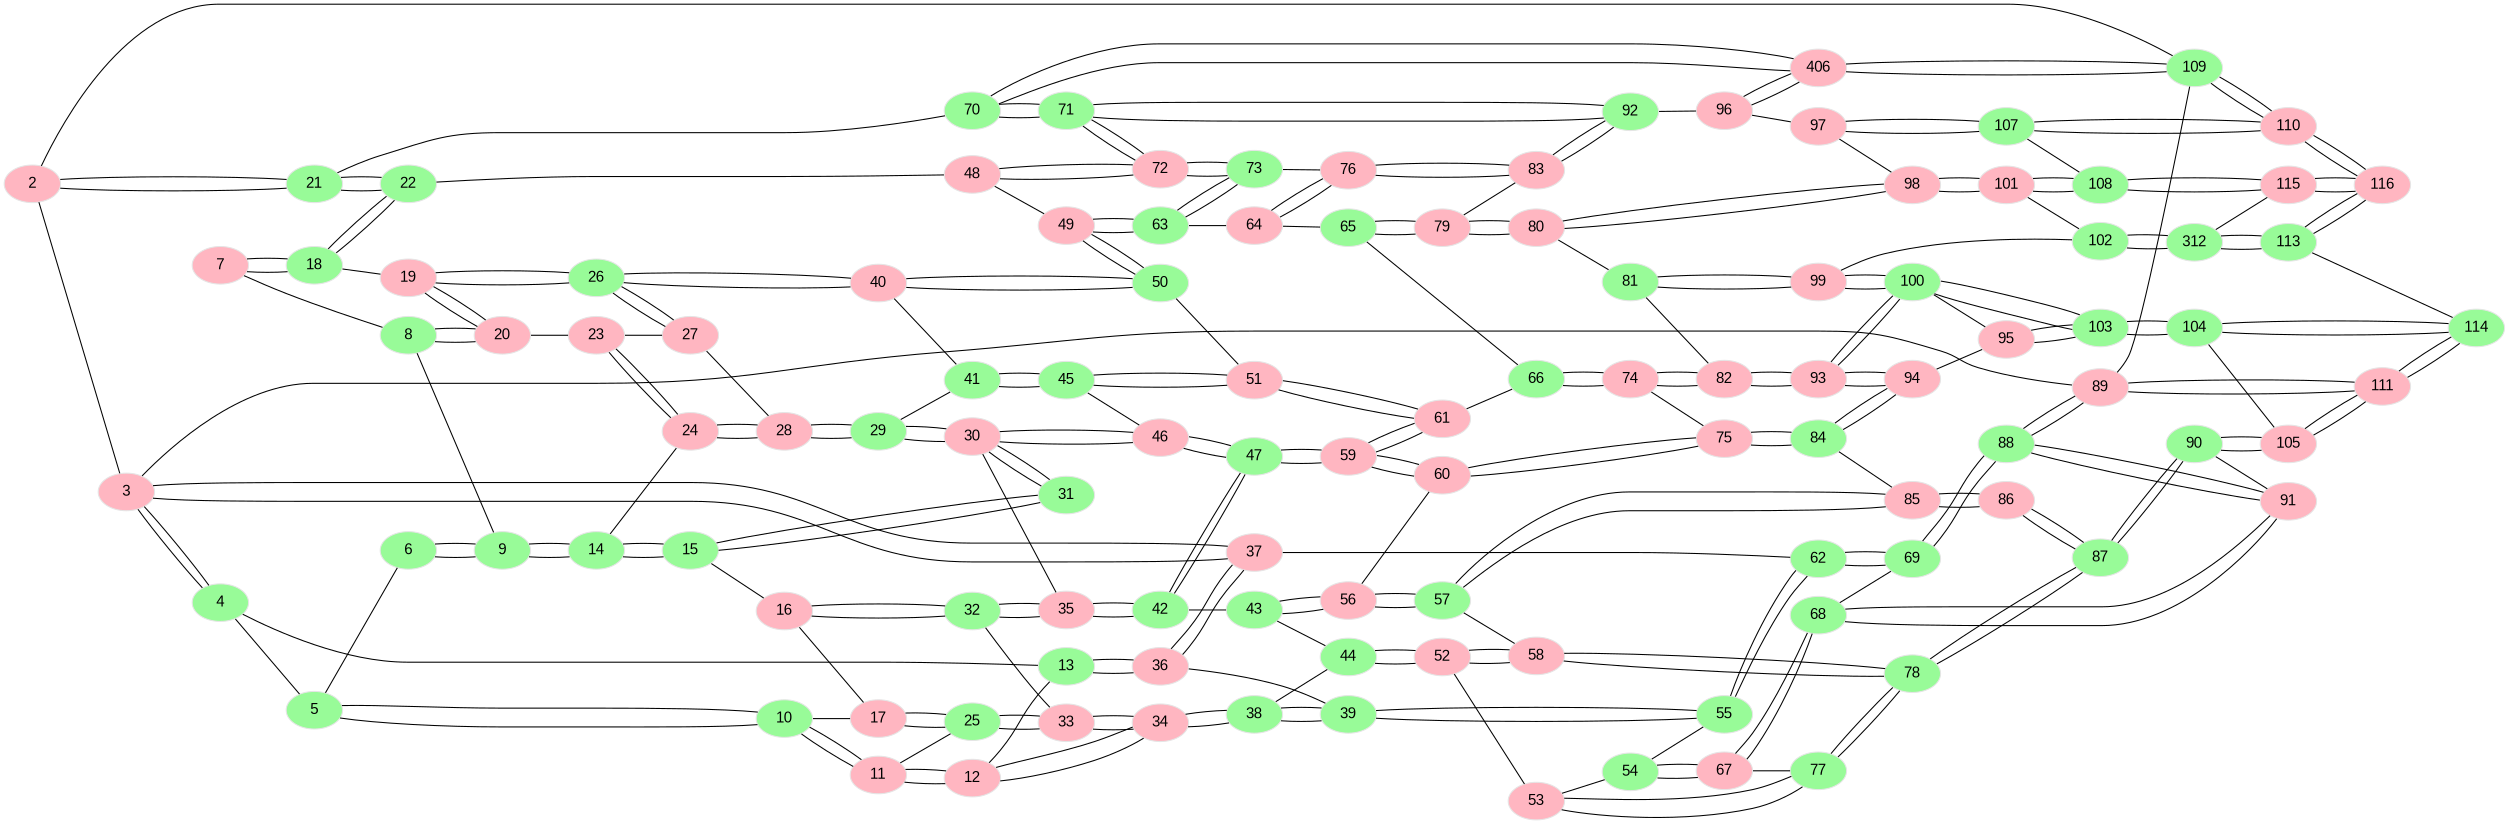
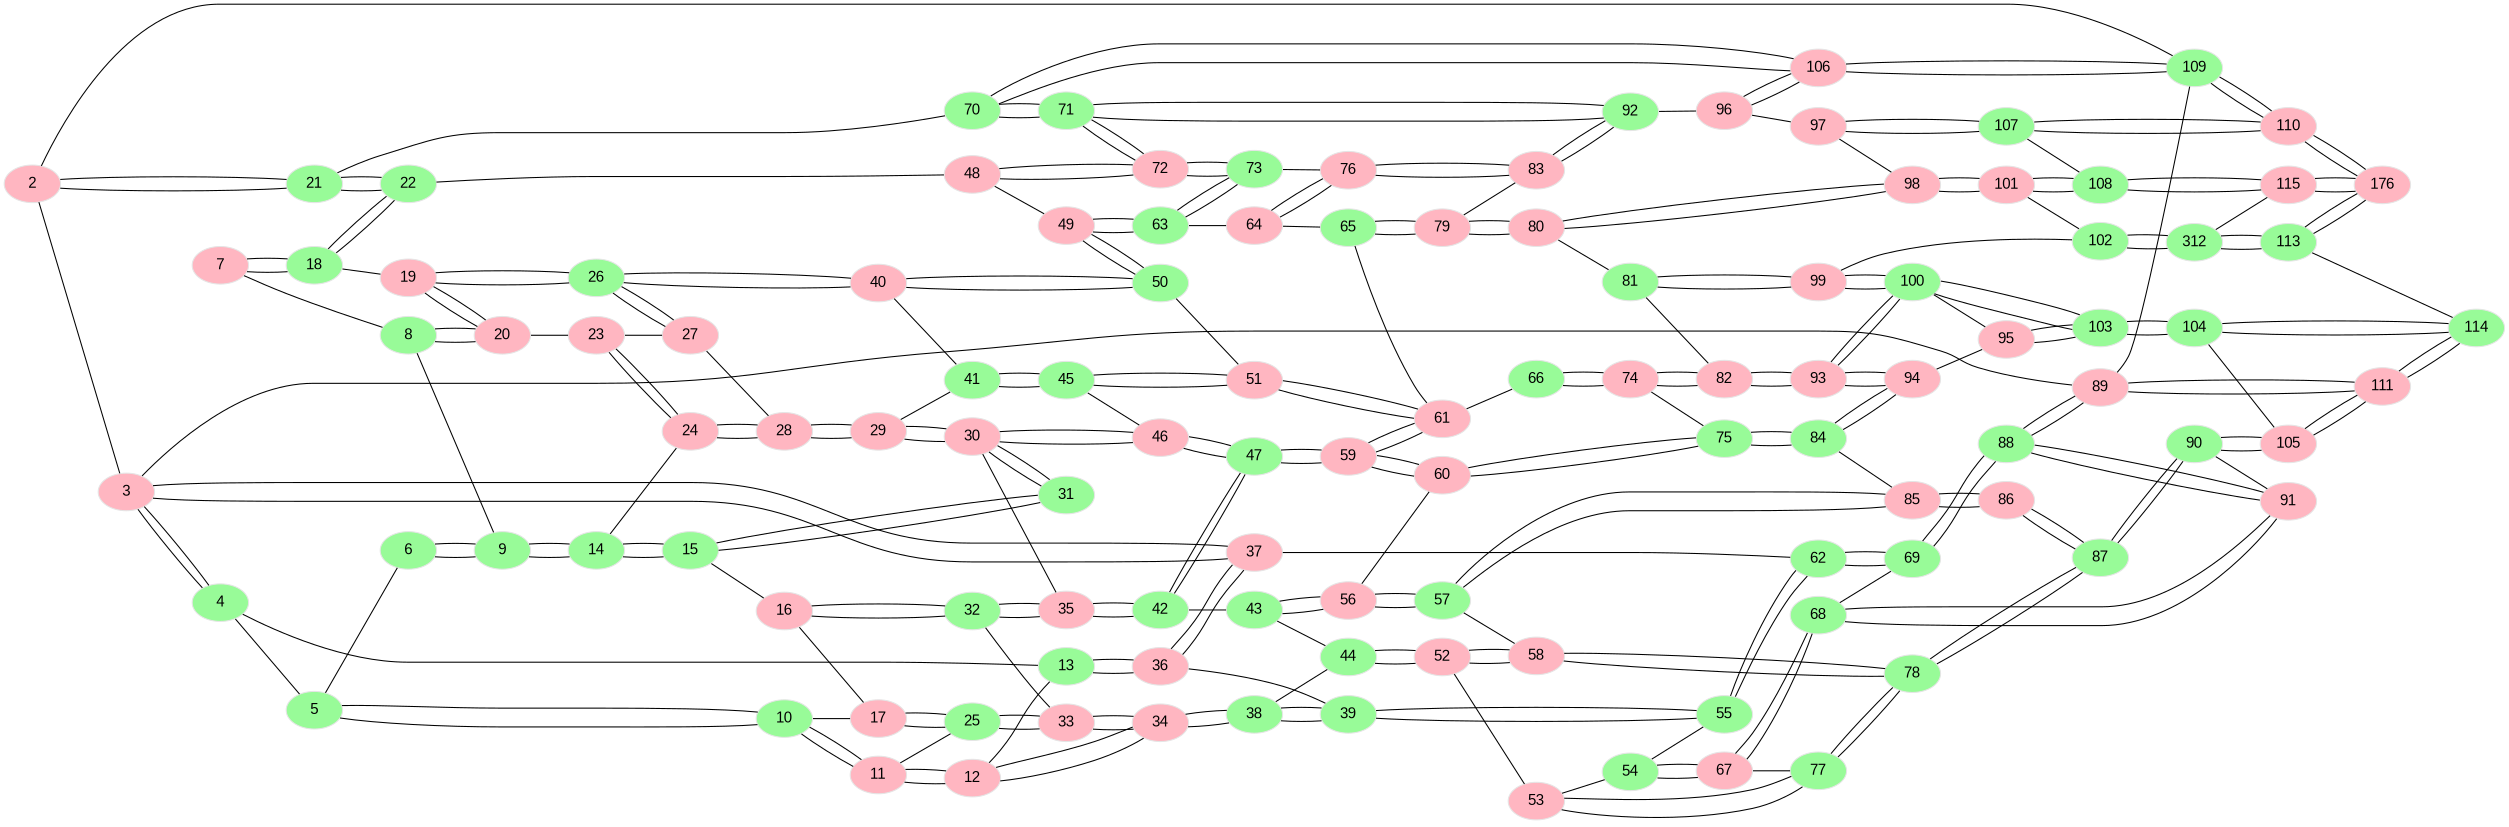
(1818, 68) -> (1818, 68)
(2382, 185) -> (2382, 185)
(1442, 303) -> (1383, 323)
(878, 431) -> (878, 431)
(1724, 439) -> (1724, 439)
